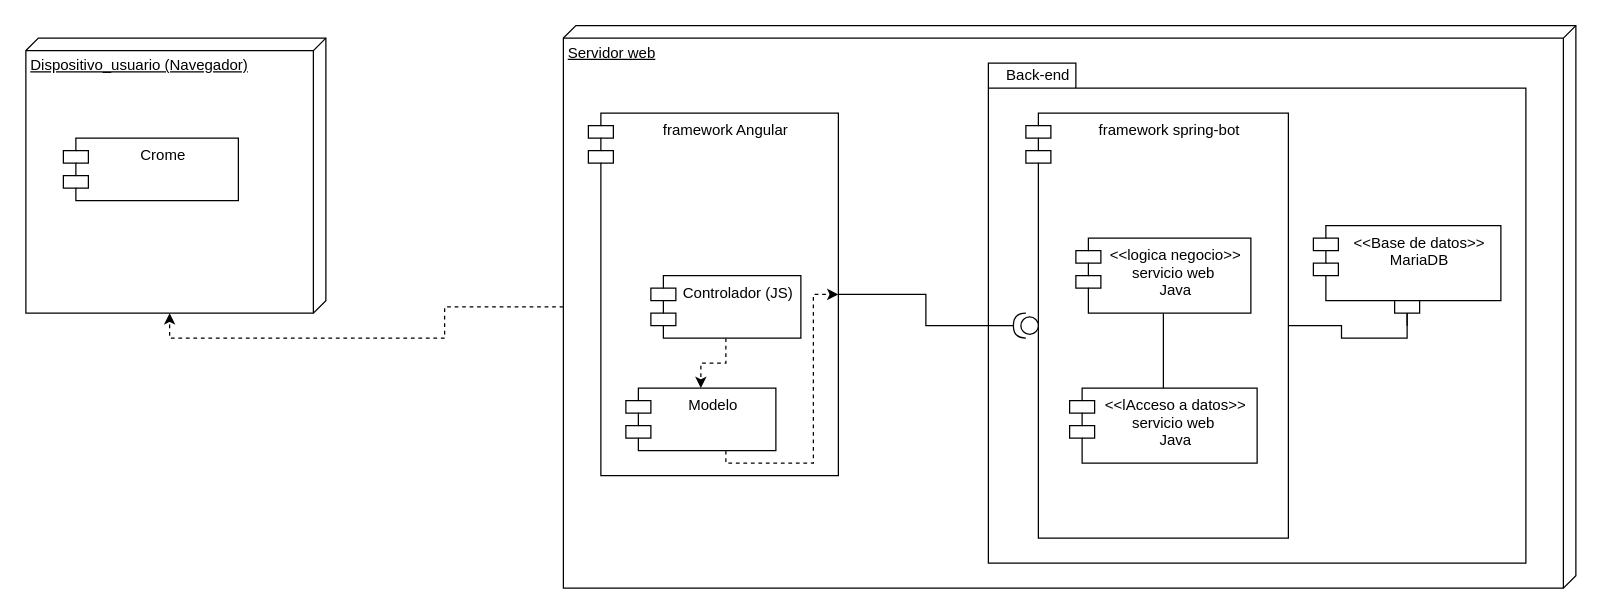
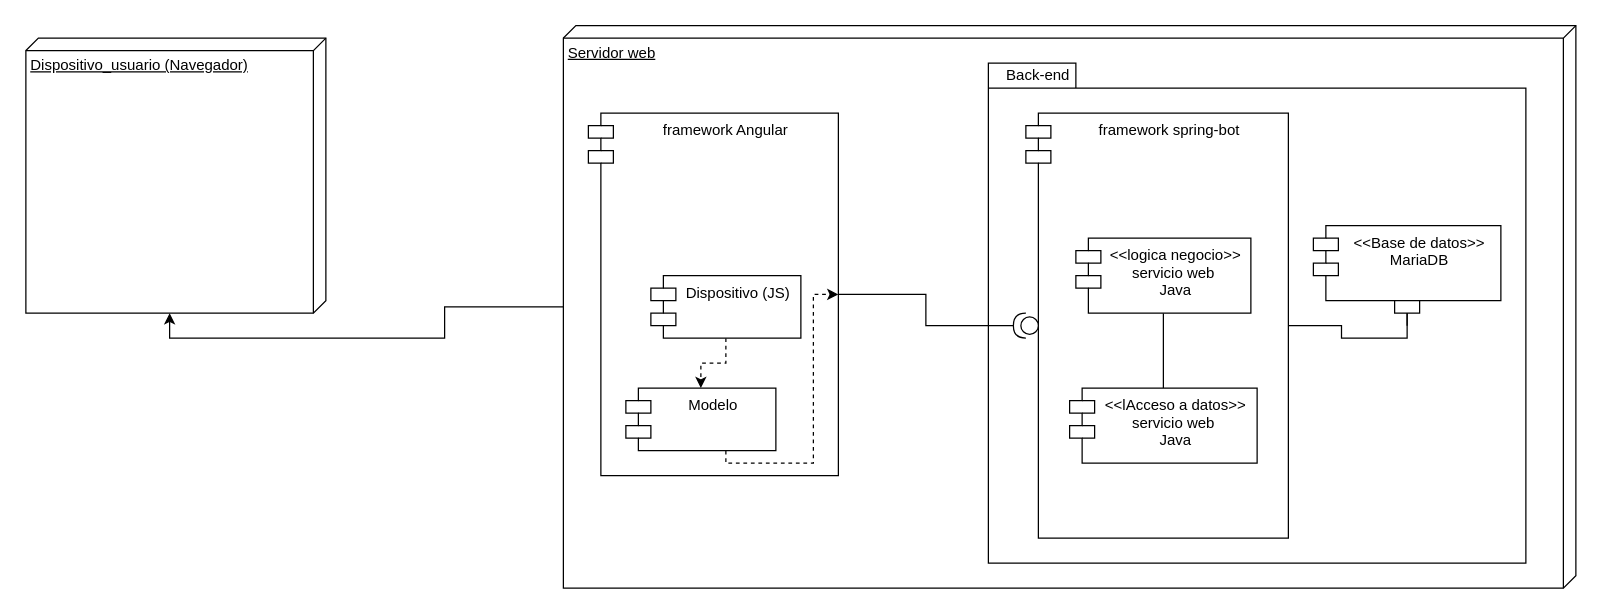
(151, 169) -> none
(738, 293) -> (738, 293)
(371, 338) -> (371, 338)
